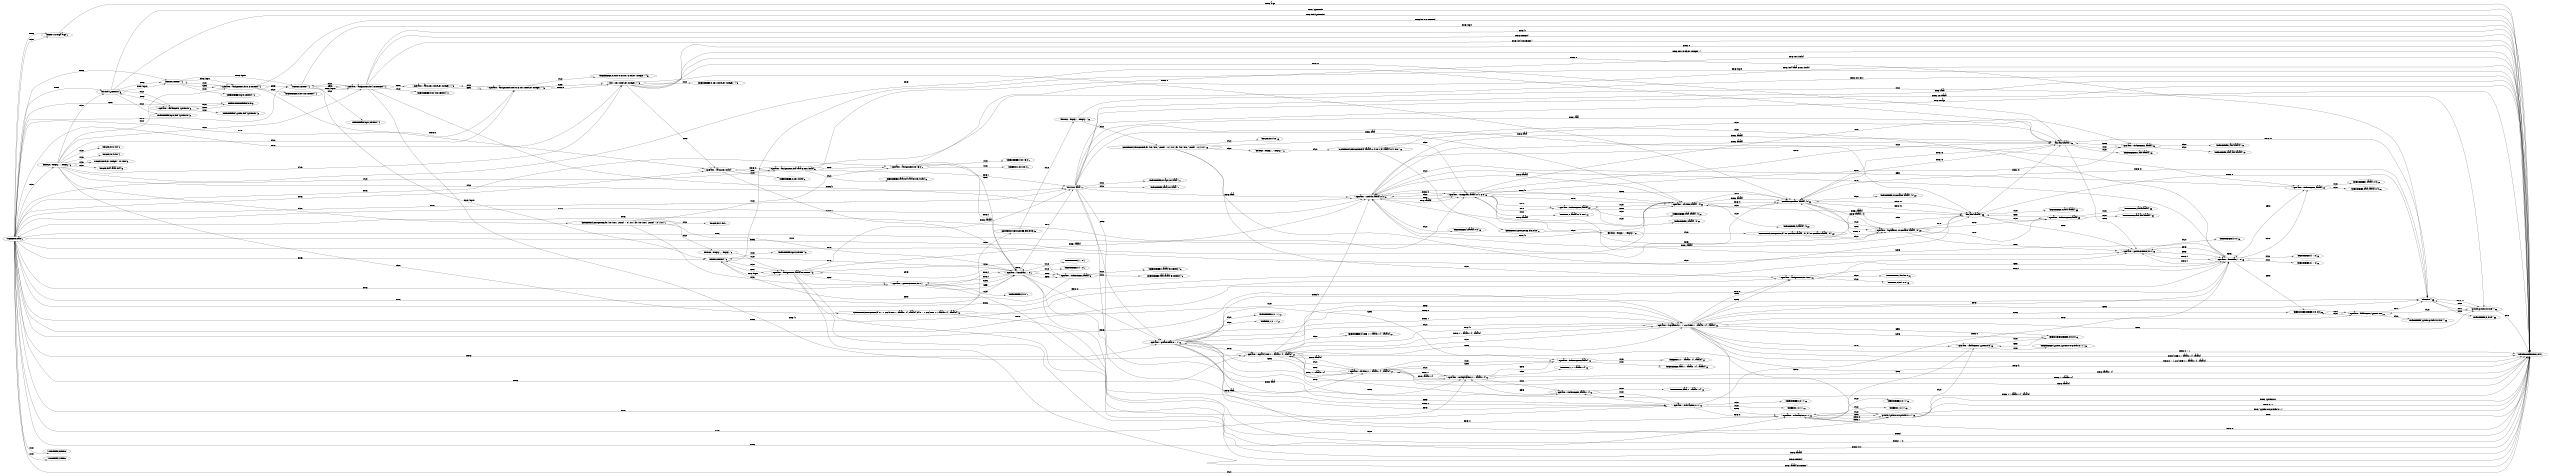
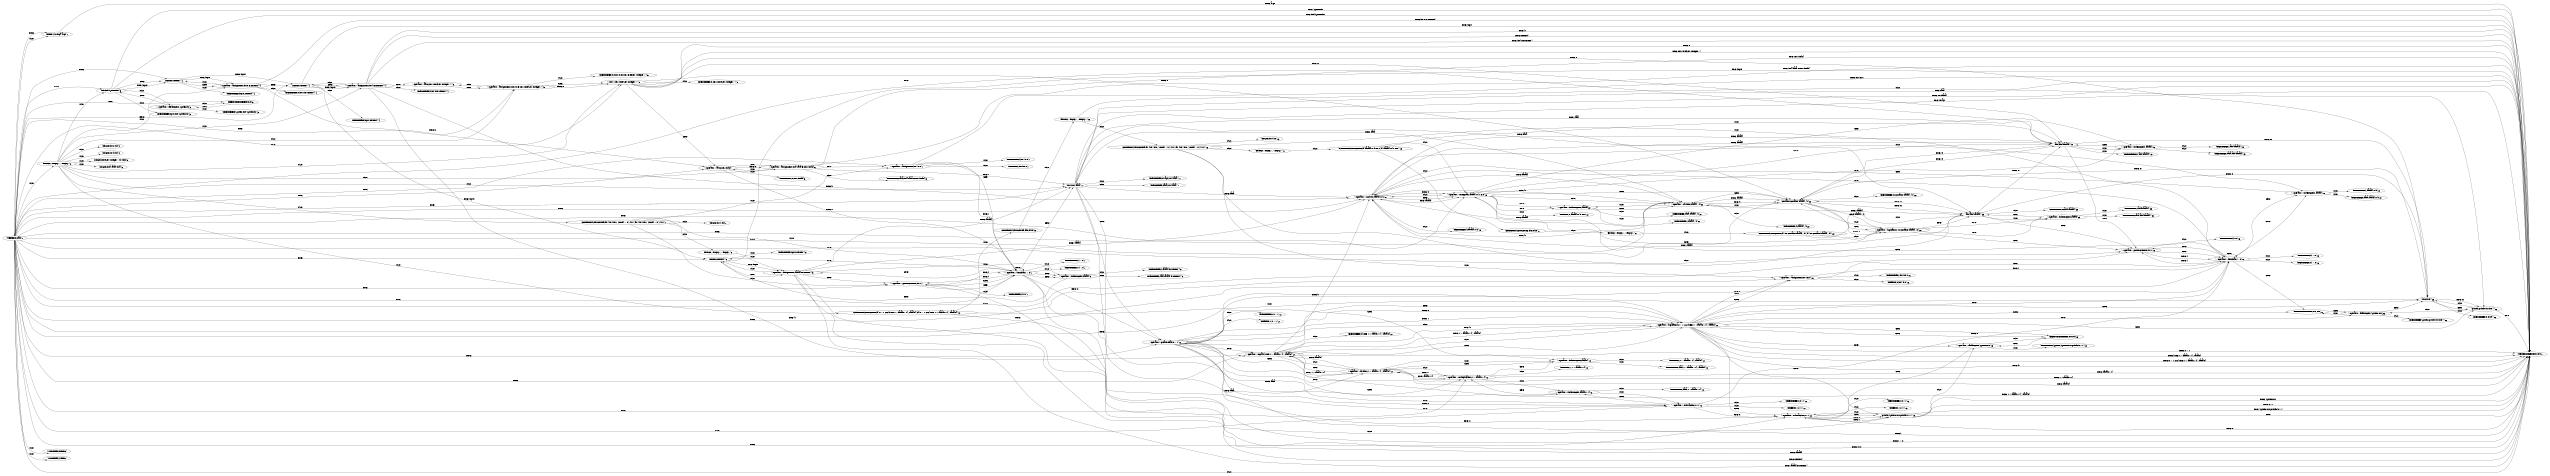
none -> (755, 170)
